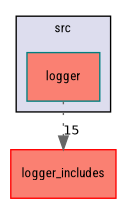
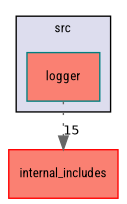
(63, 174) -> (63, 174)
